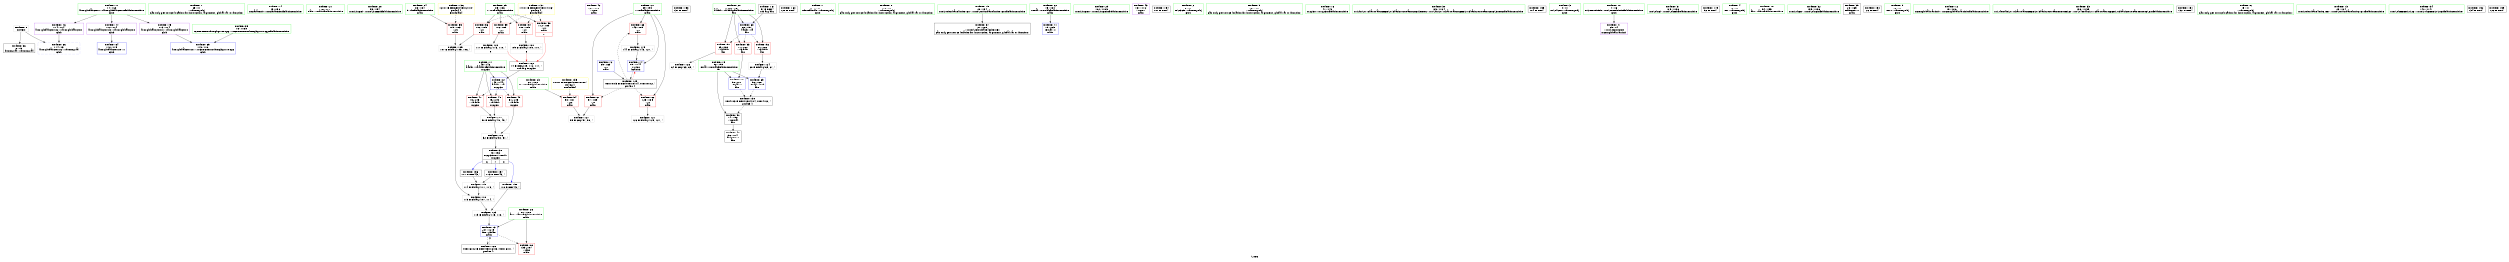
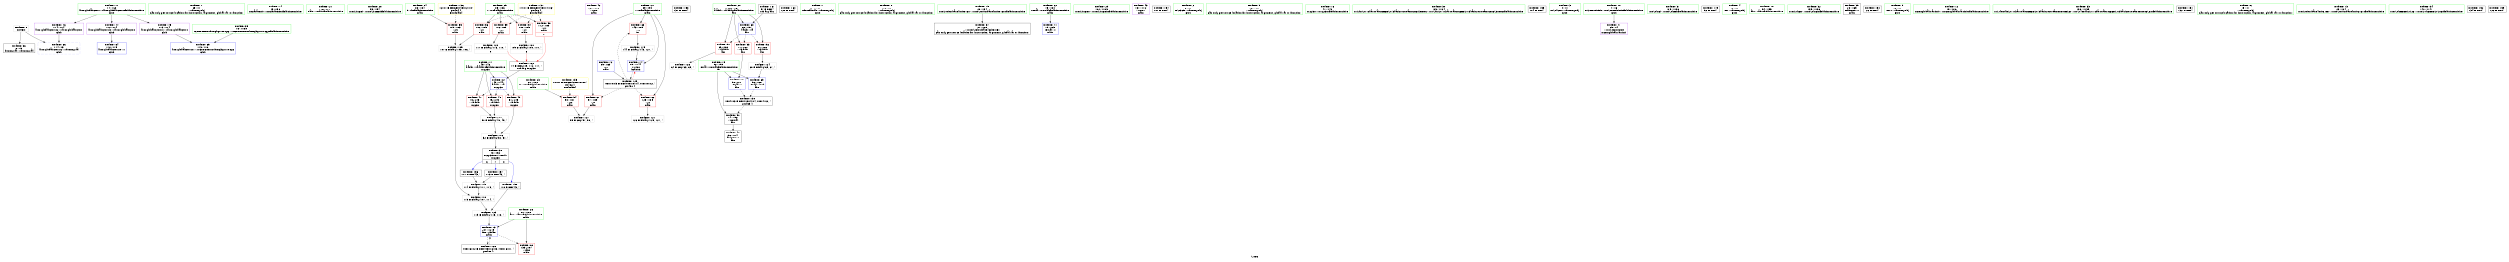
(638, 32) -> (638, 32)
